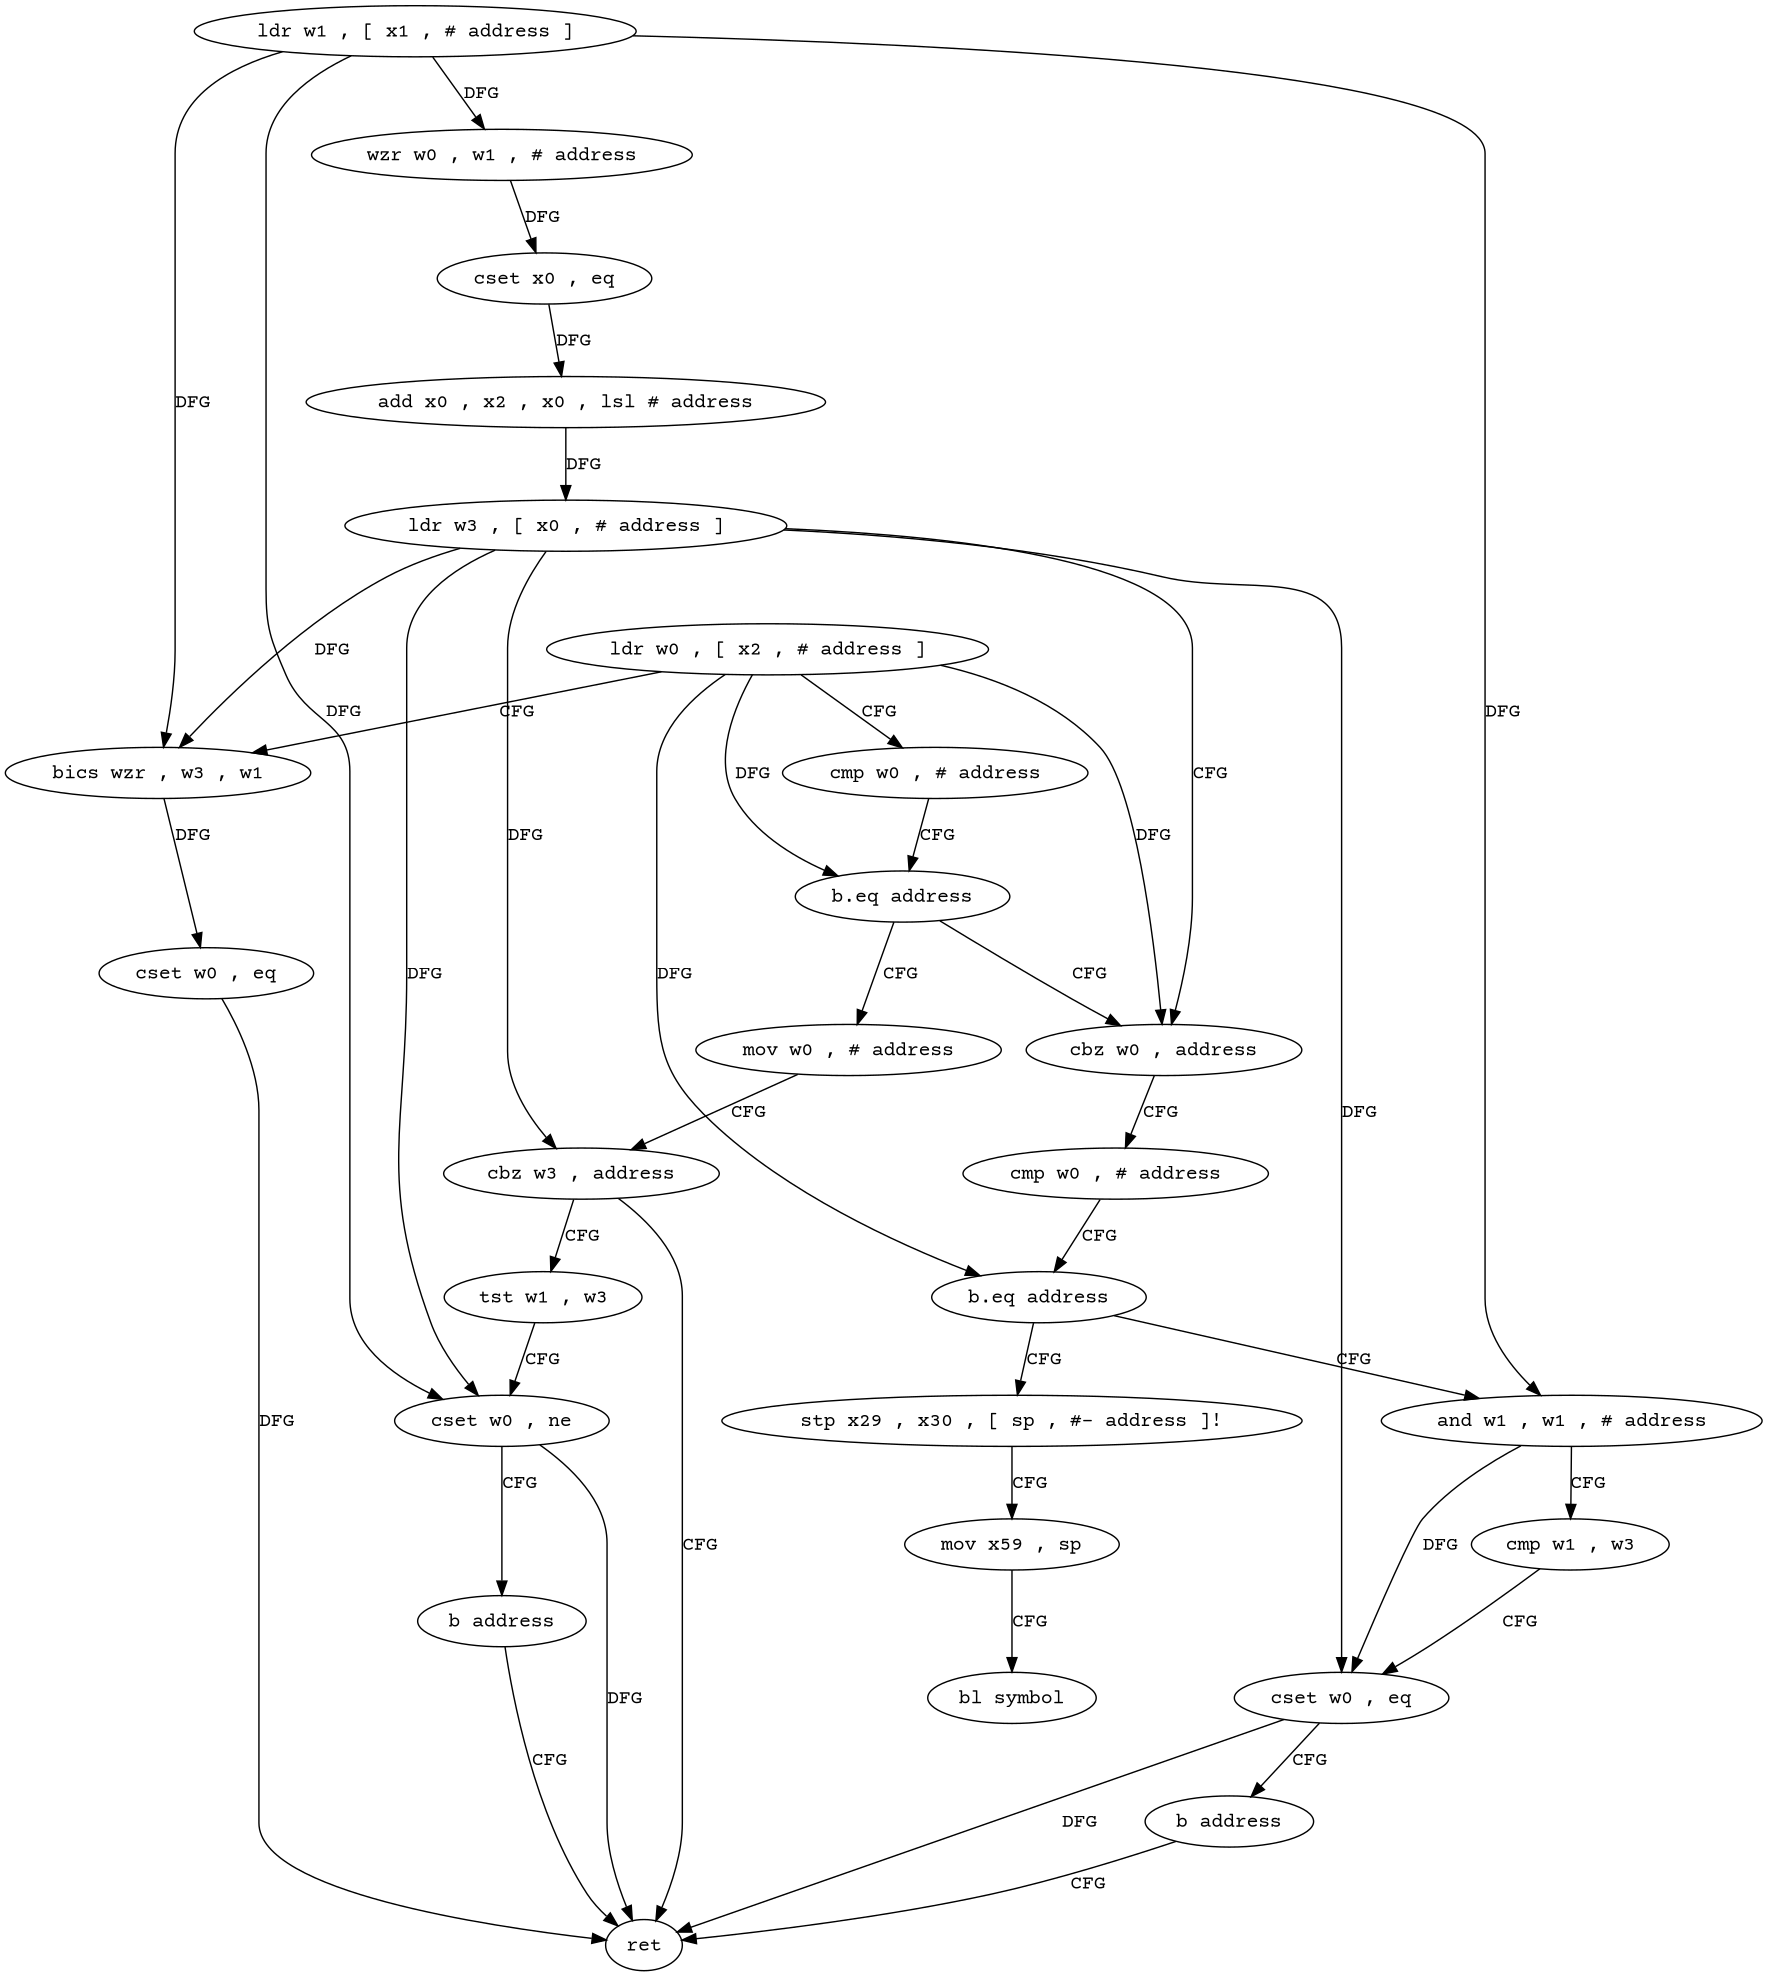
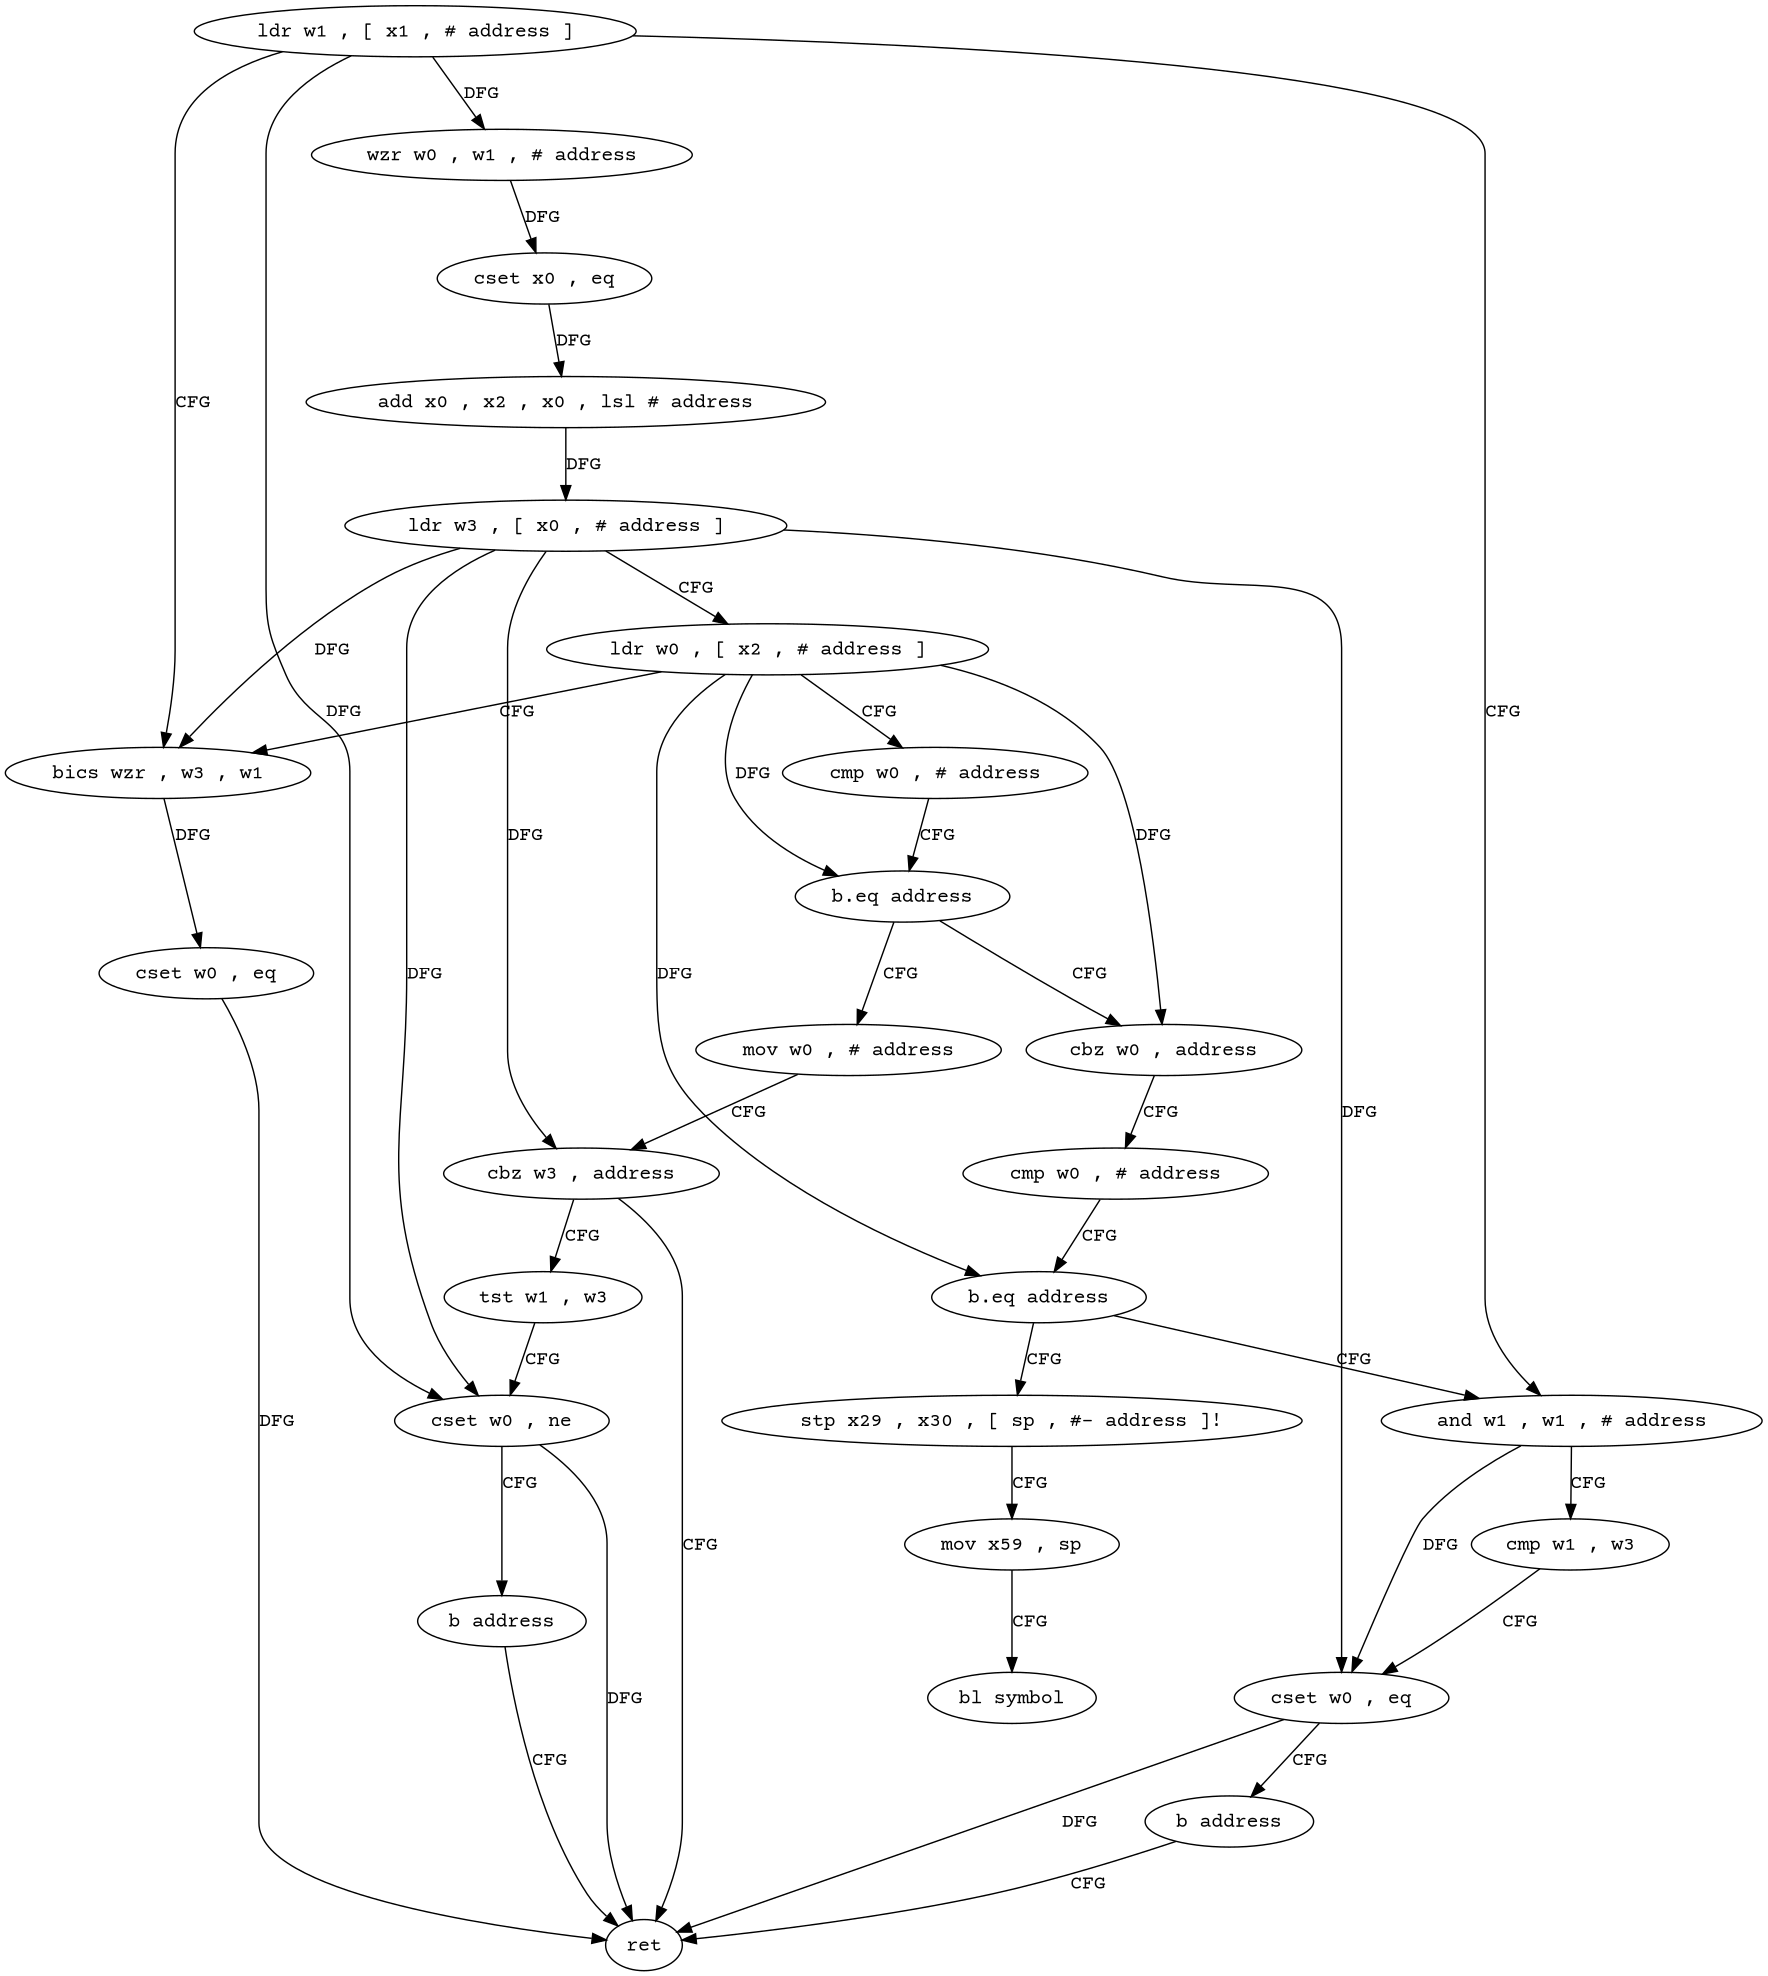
(193, 402) -> (193, 402)
(1175, 612) -> (660, 584)
(1503, 711) -> (1503, 711)
